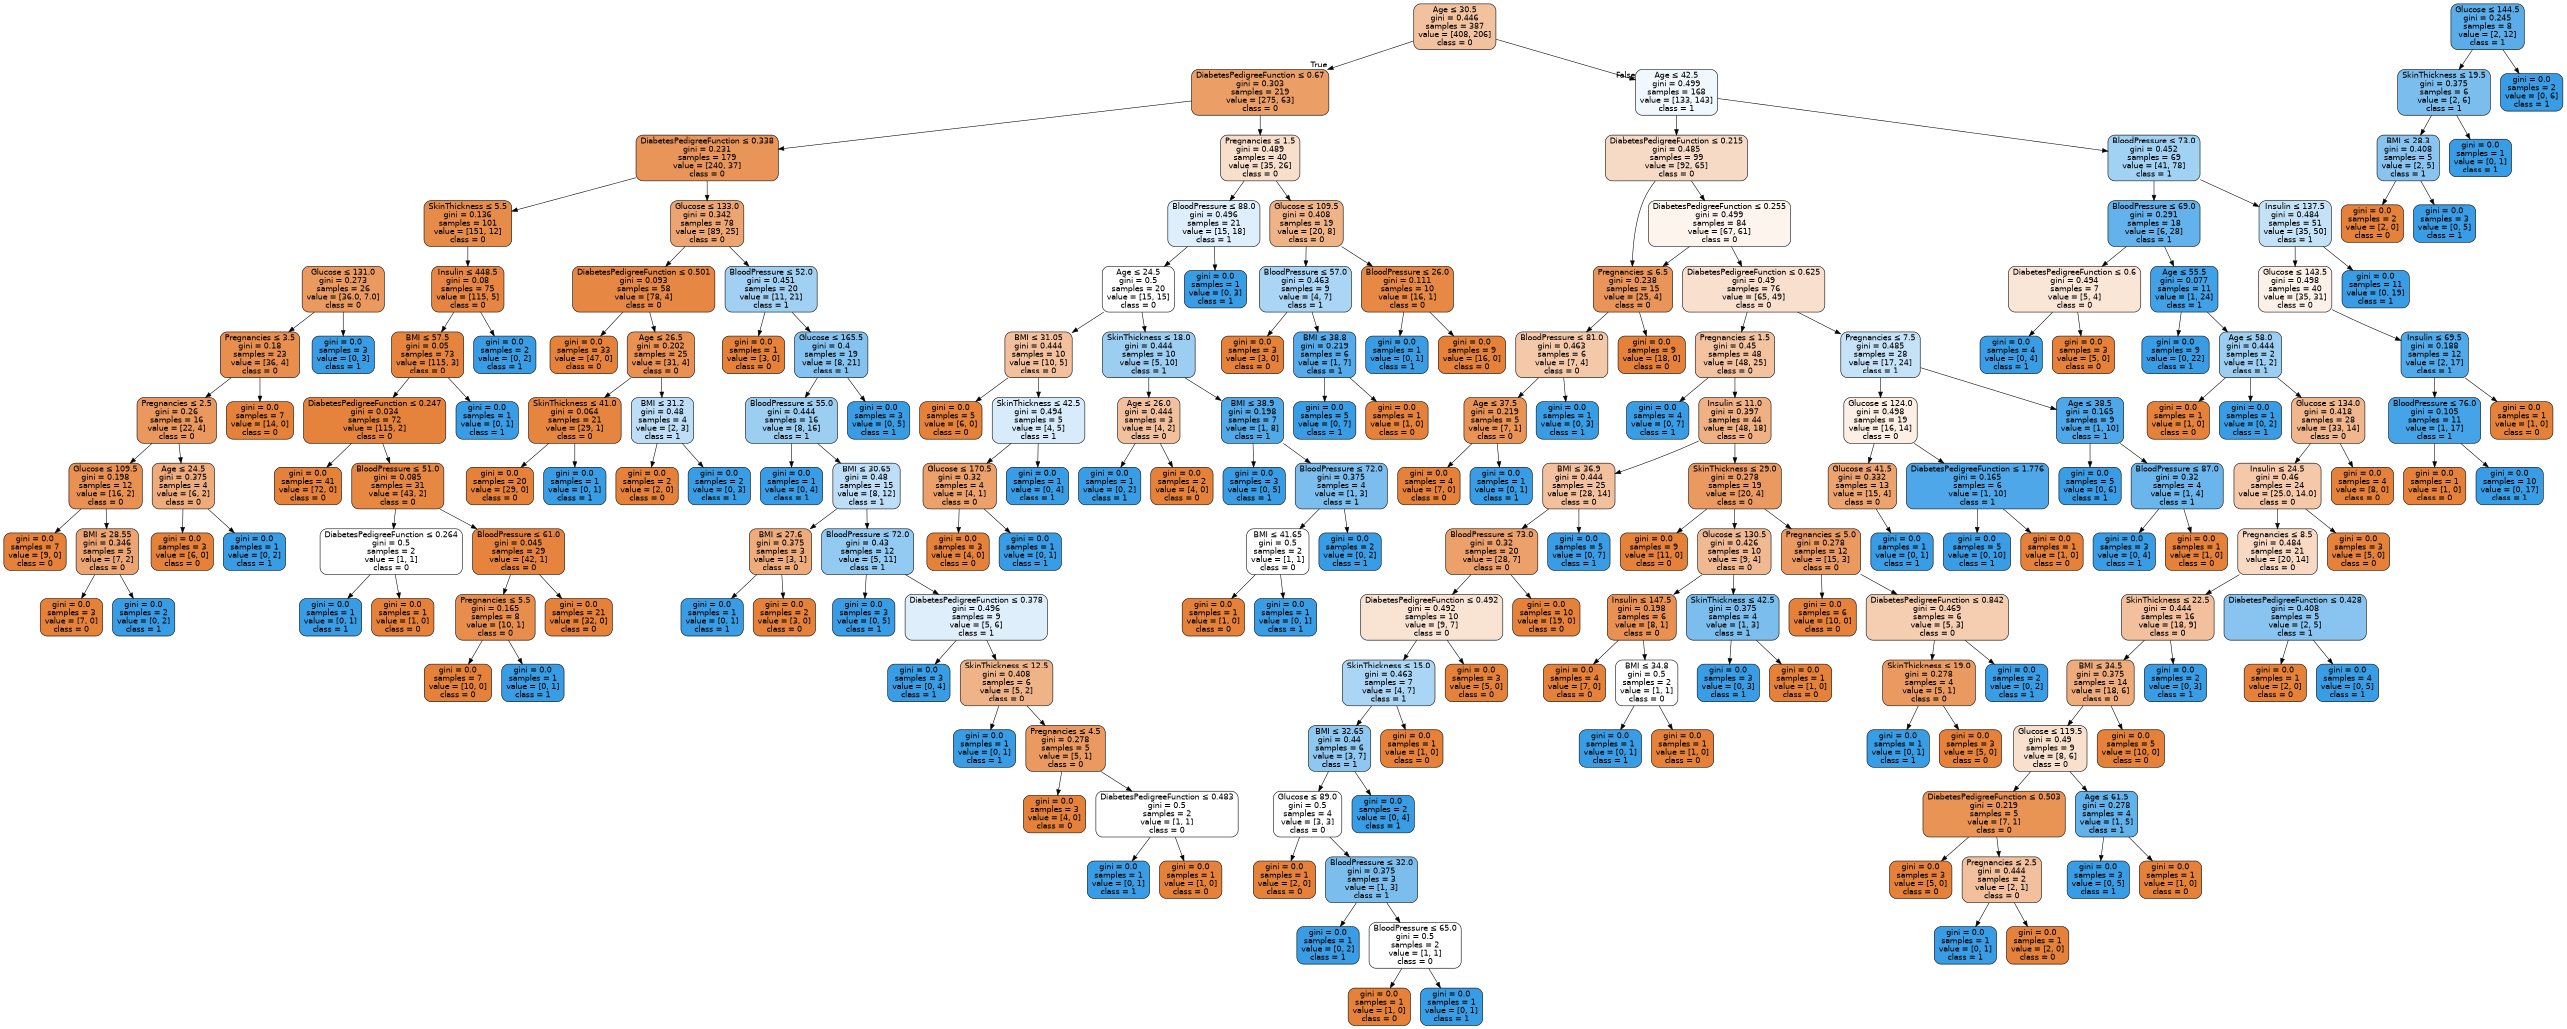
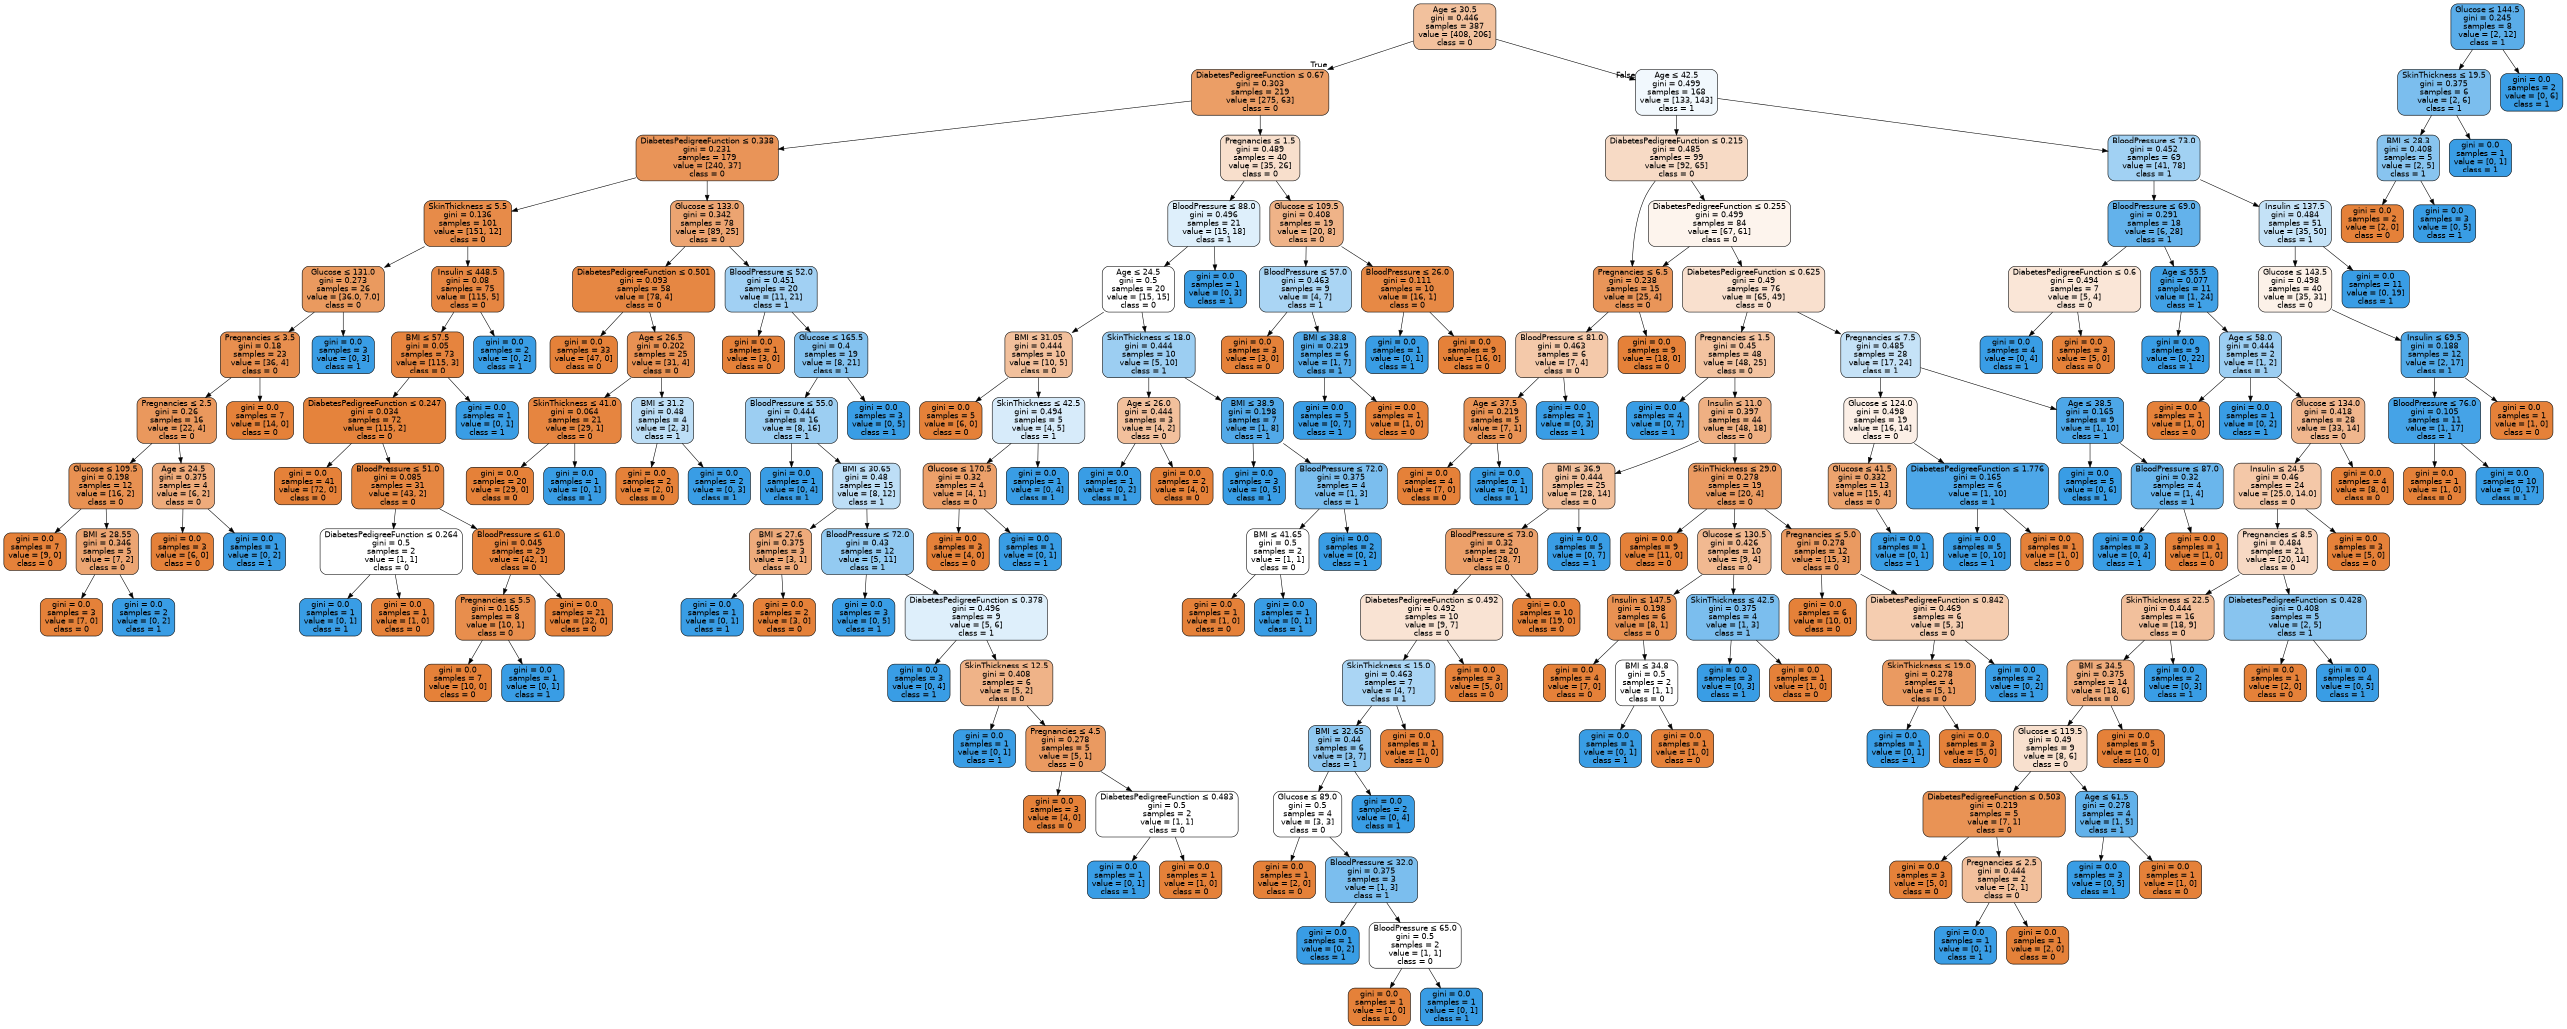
none -> (407, 256)
none -> (2286, 582)
